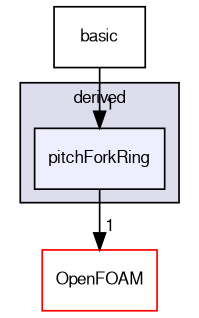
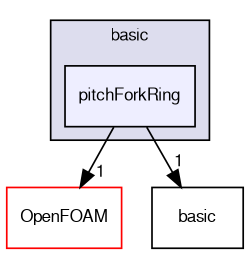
(100, 93) -> (160, 151)
(100, 99) -> (130, 36)
